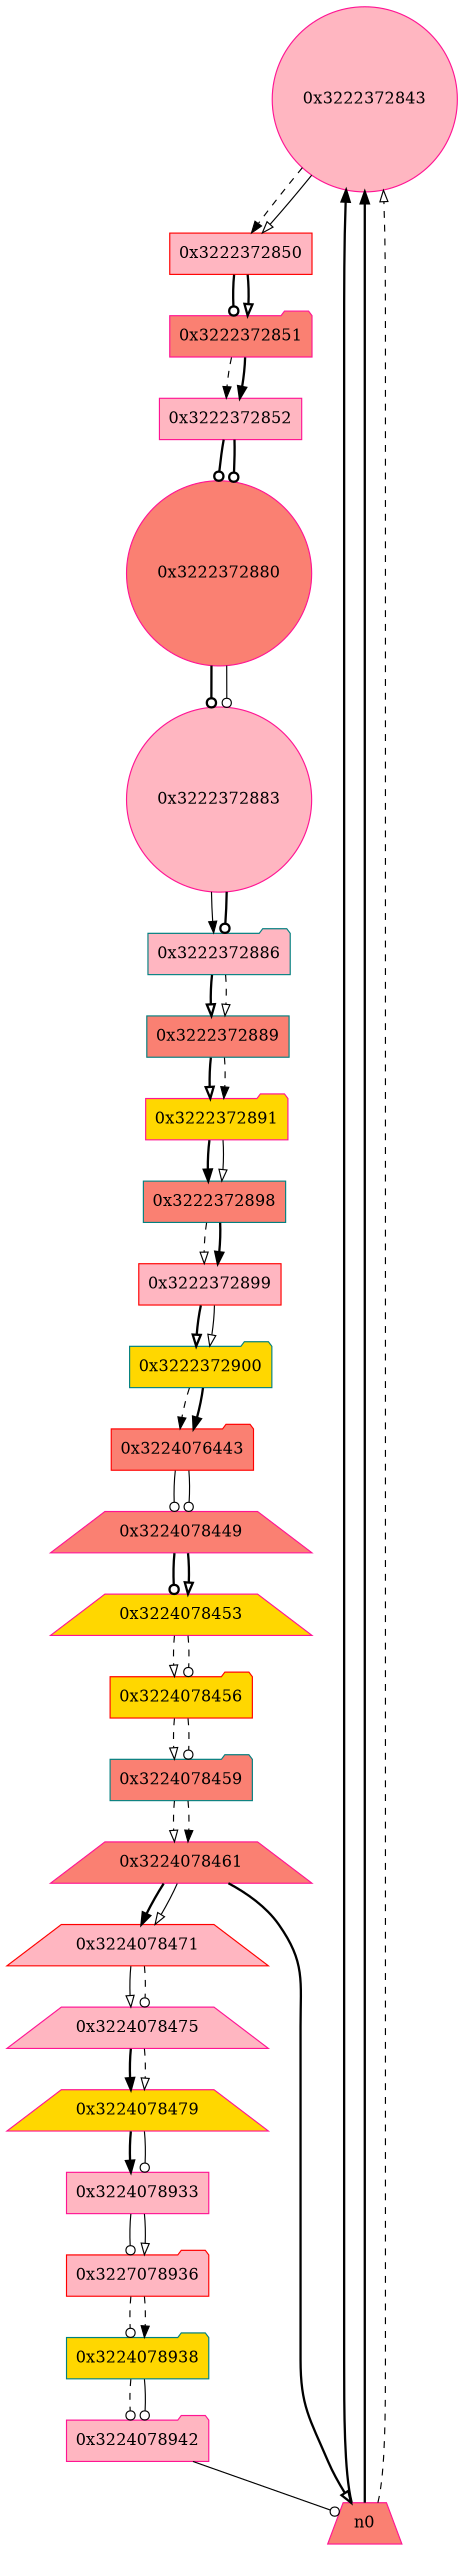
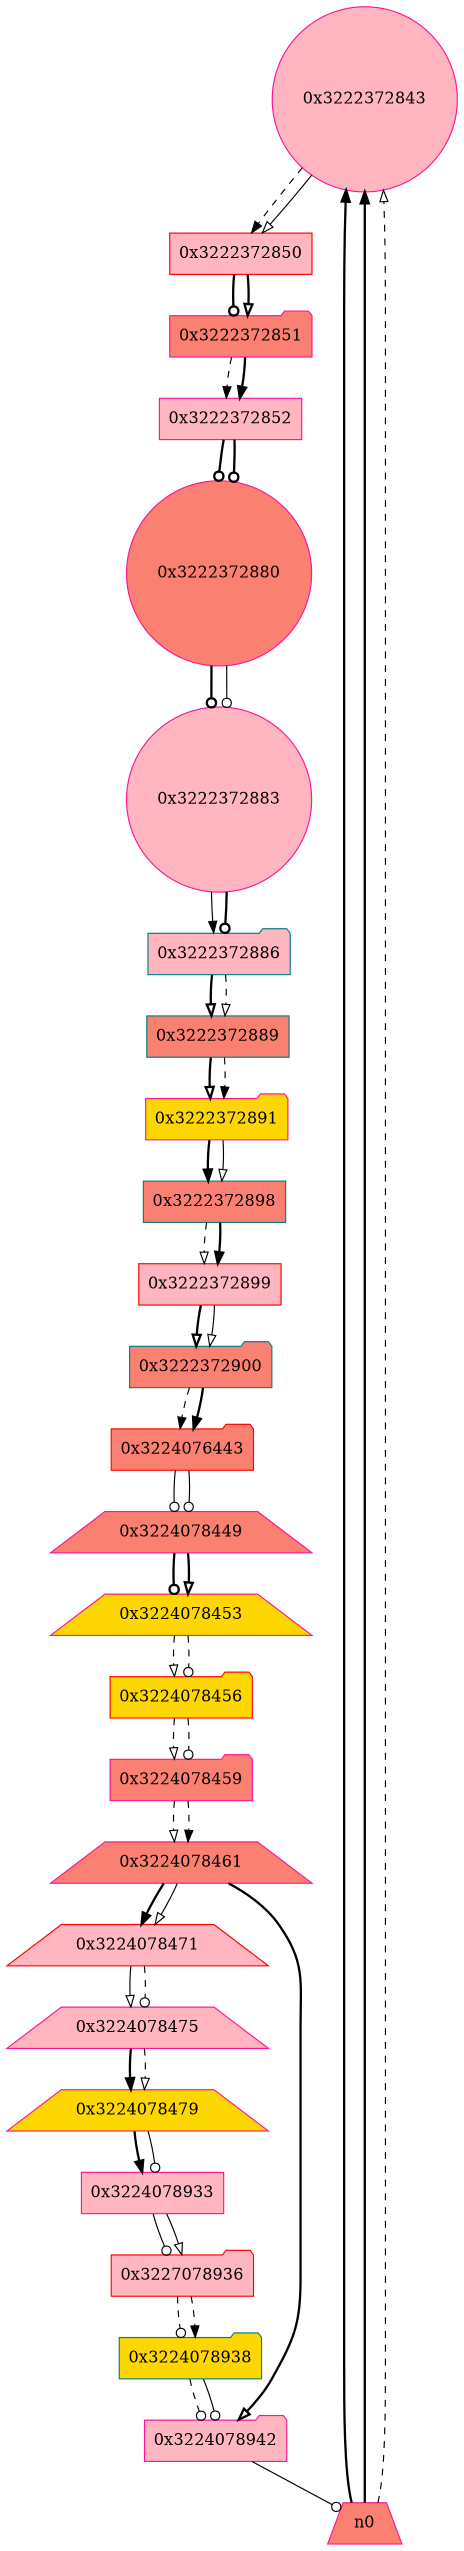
(201, 1367) -> (201, 1367)
(181, 1780) -> (181, 1780)
(301, 2178) -> (301, 2140)
